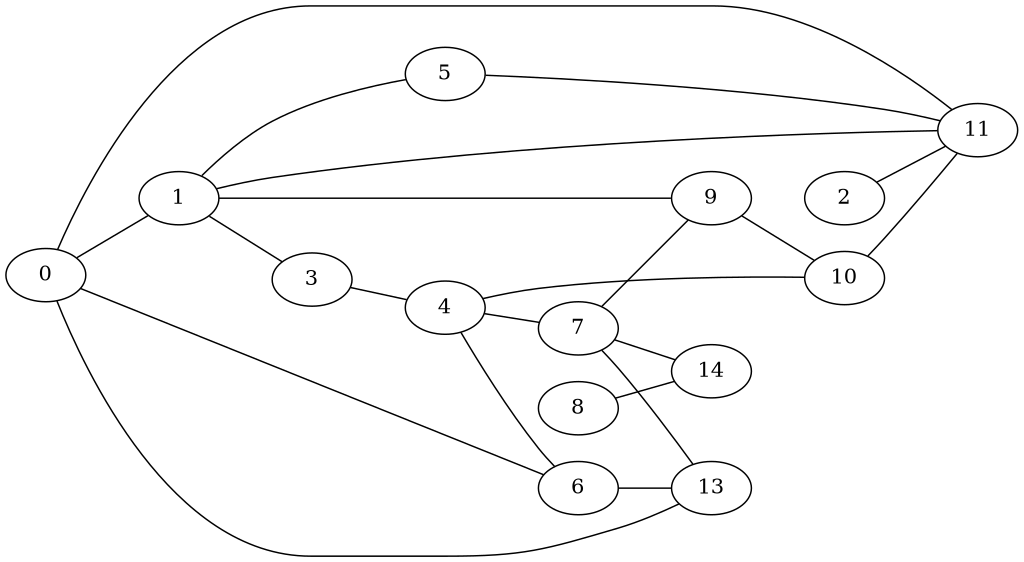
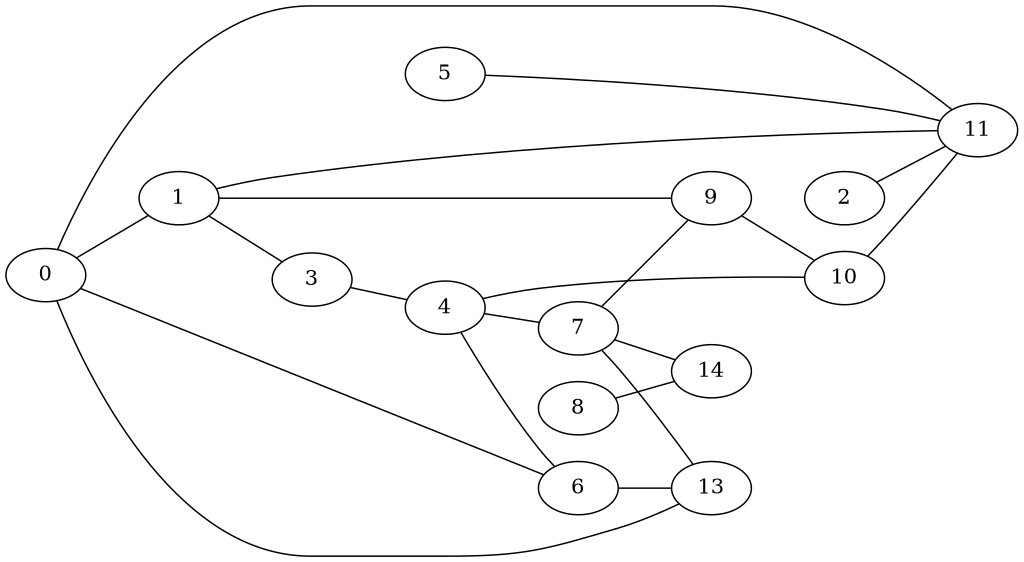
(295, 111) -> none
